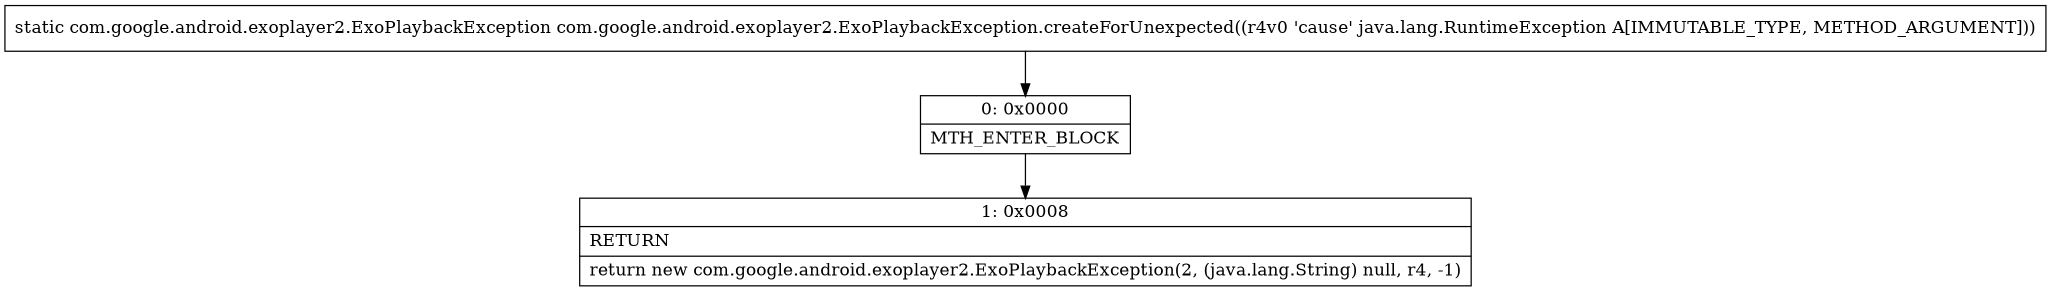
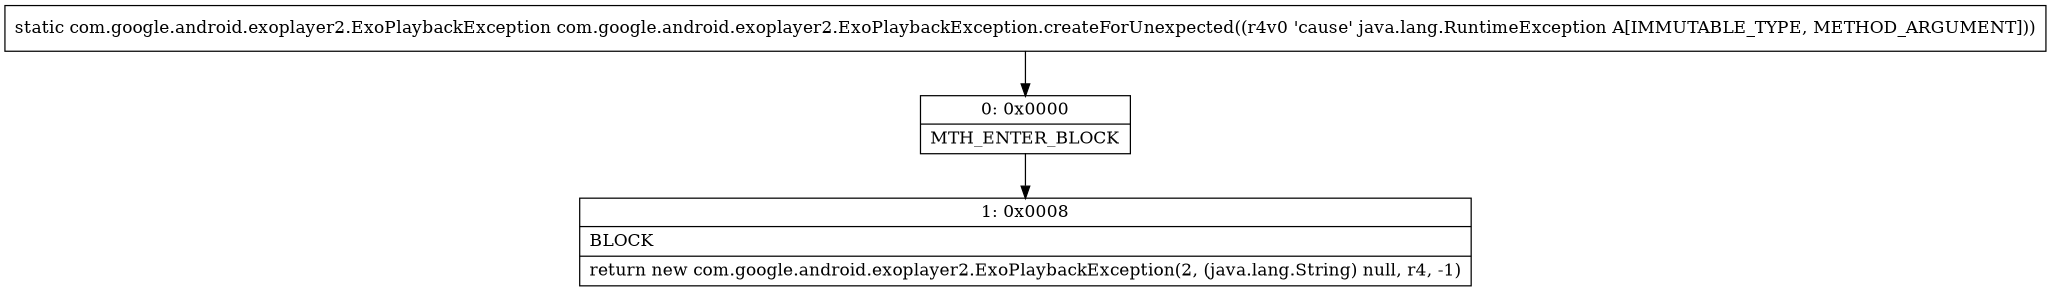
(630, 241) -> (622, 241)
